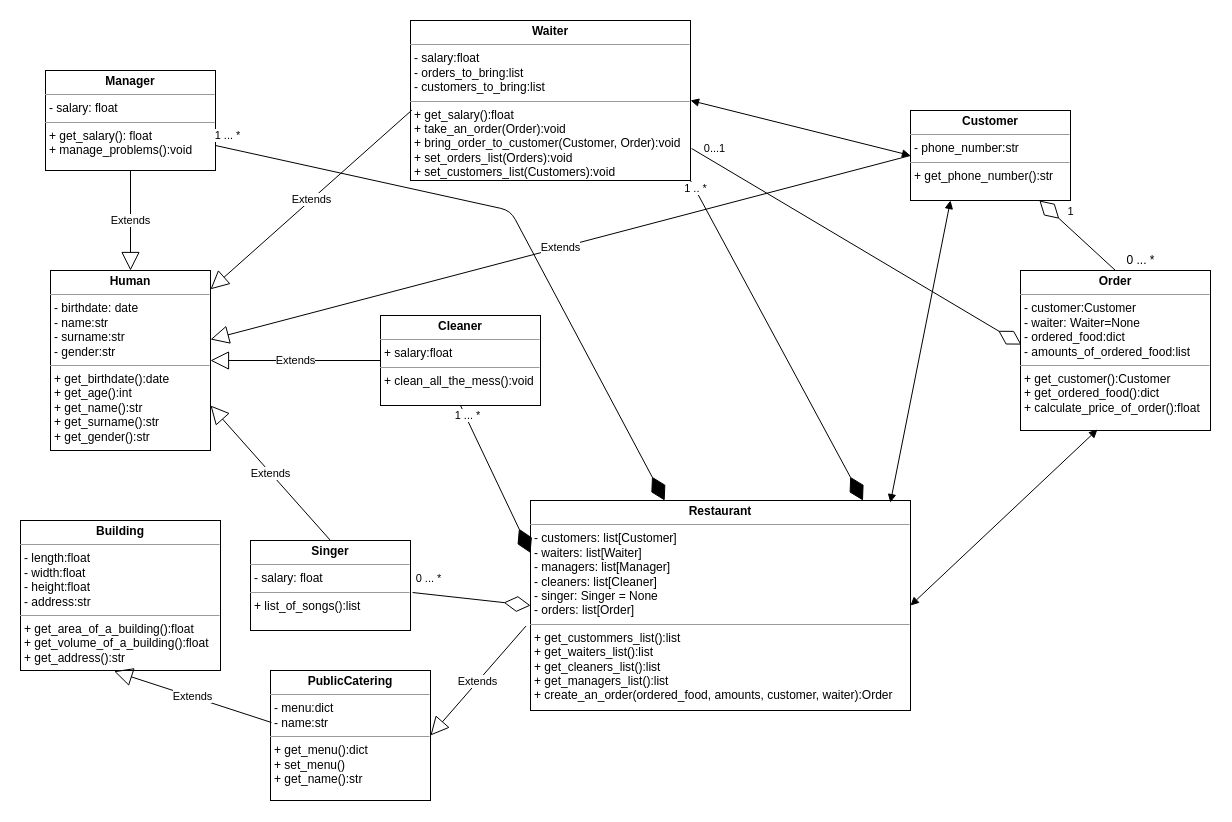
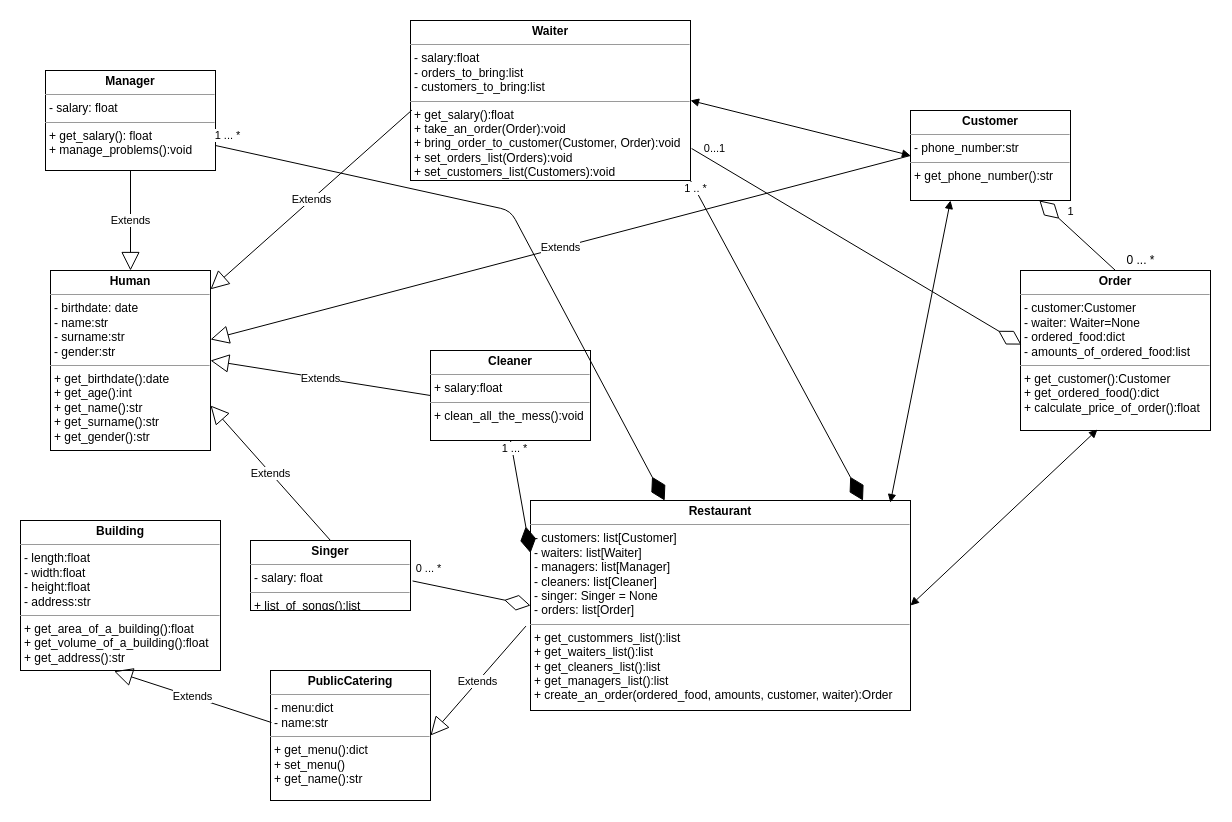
(461, 361) -> (511, 396)
(331, 586) -> (331, 576)
